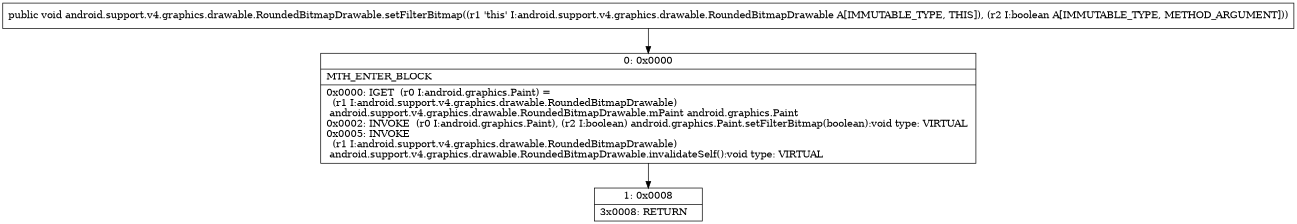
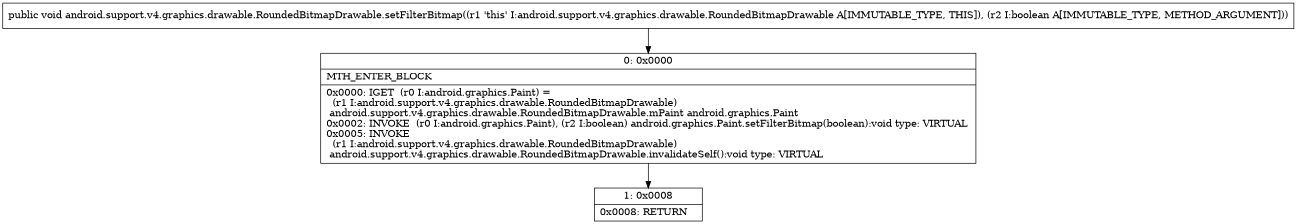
(648, 212) -> (648, 212)
